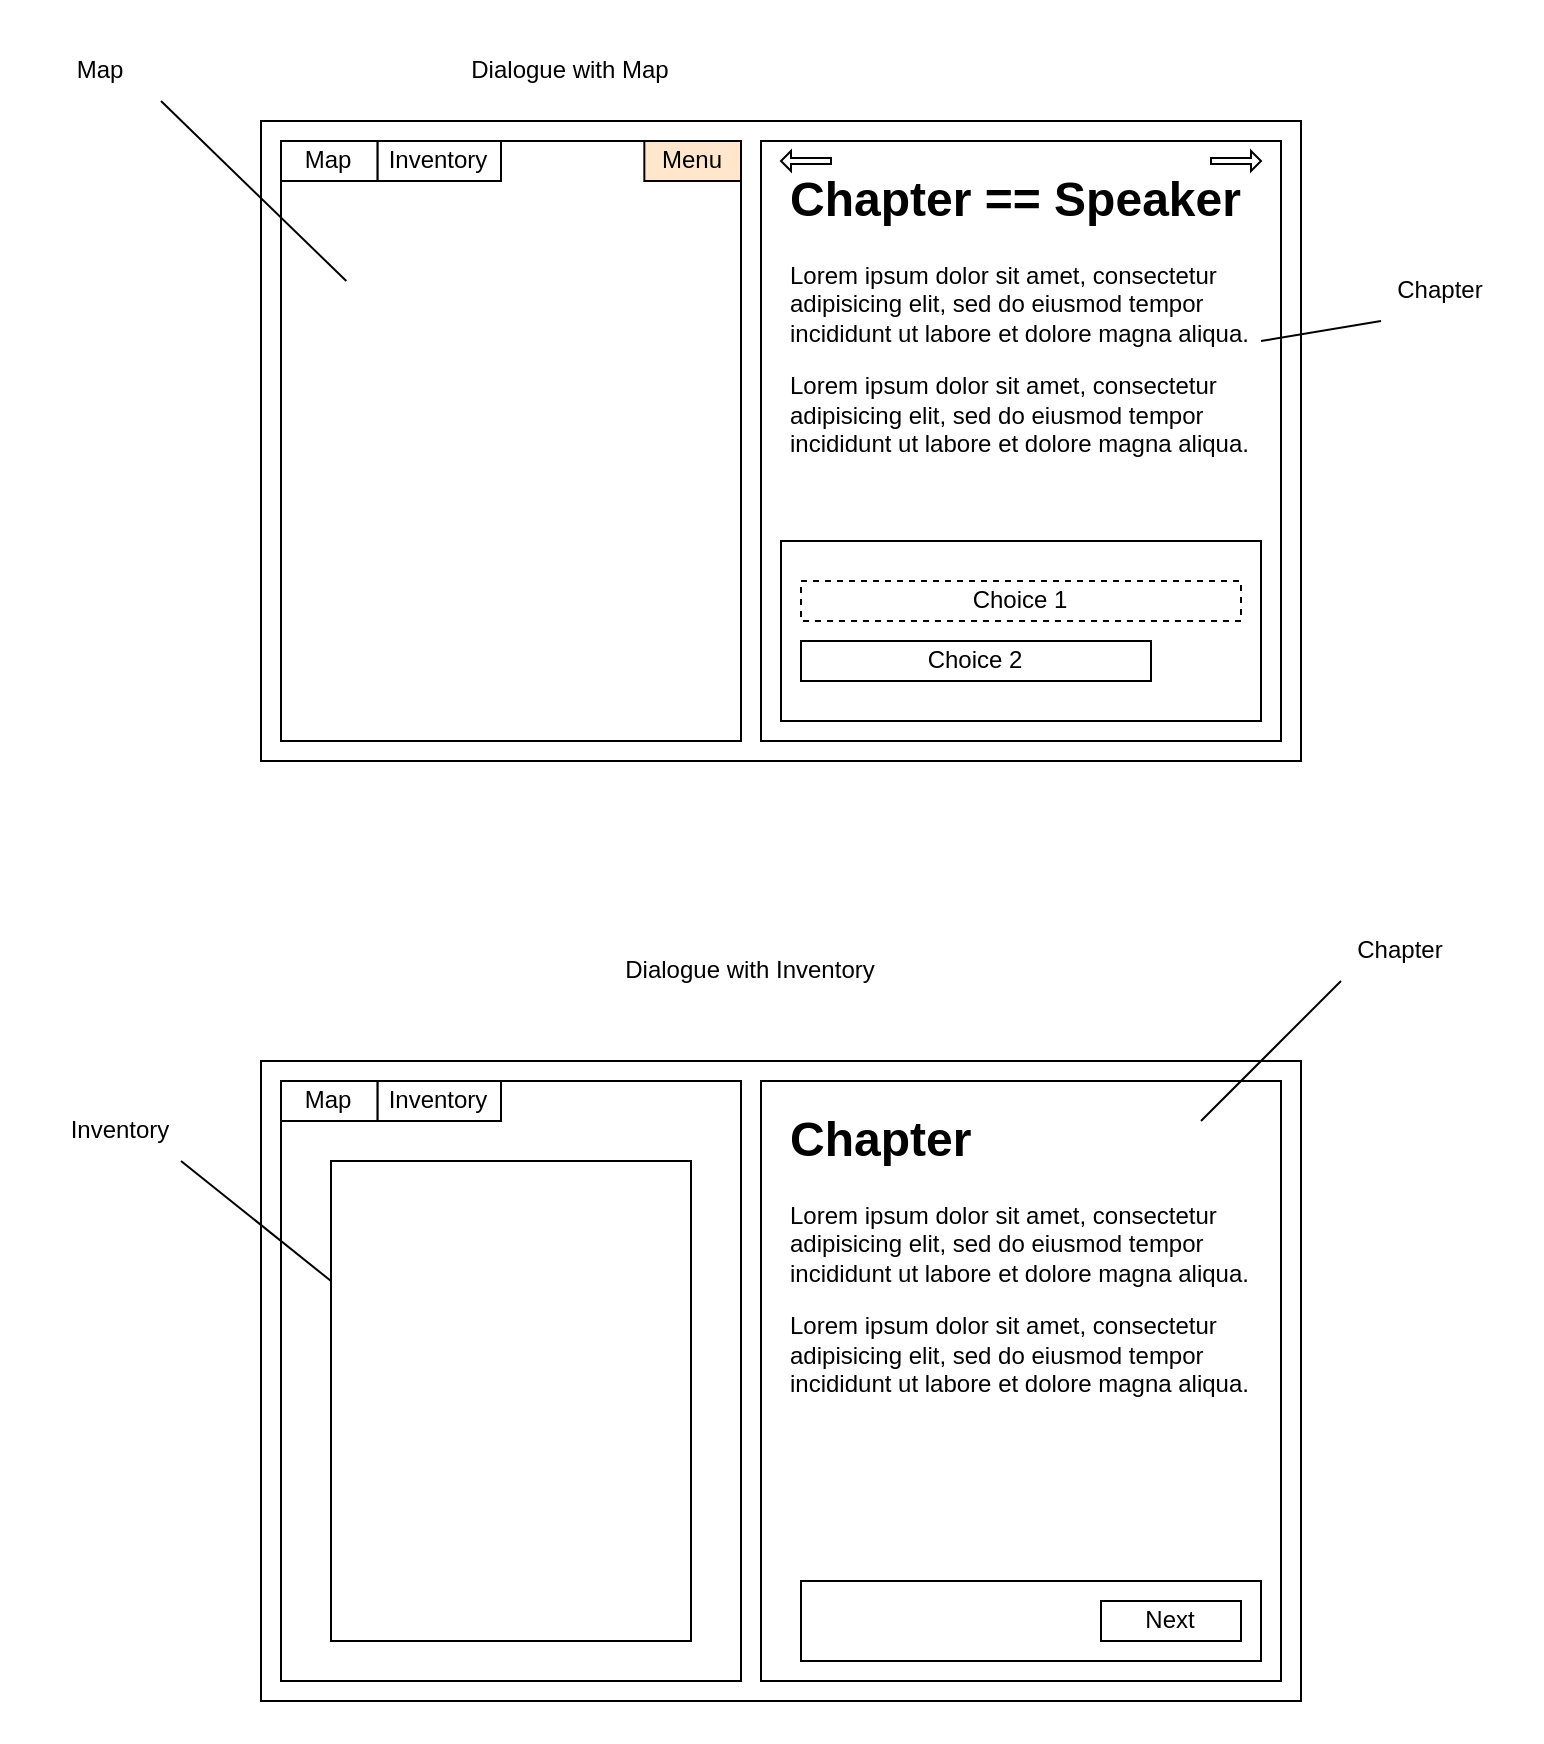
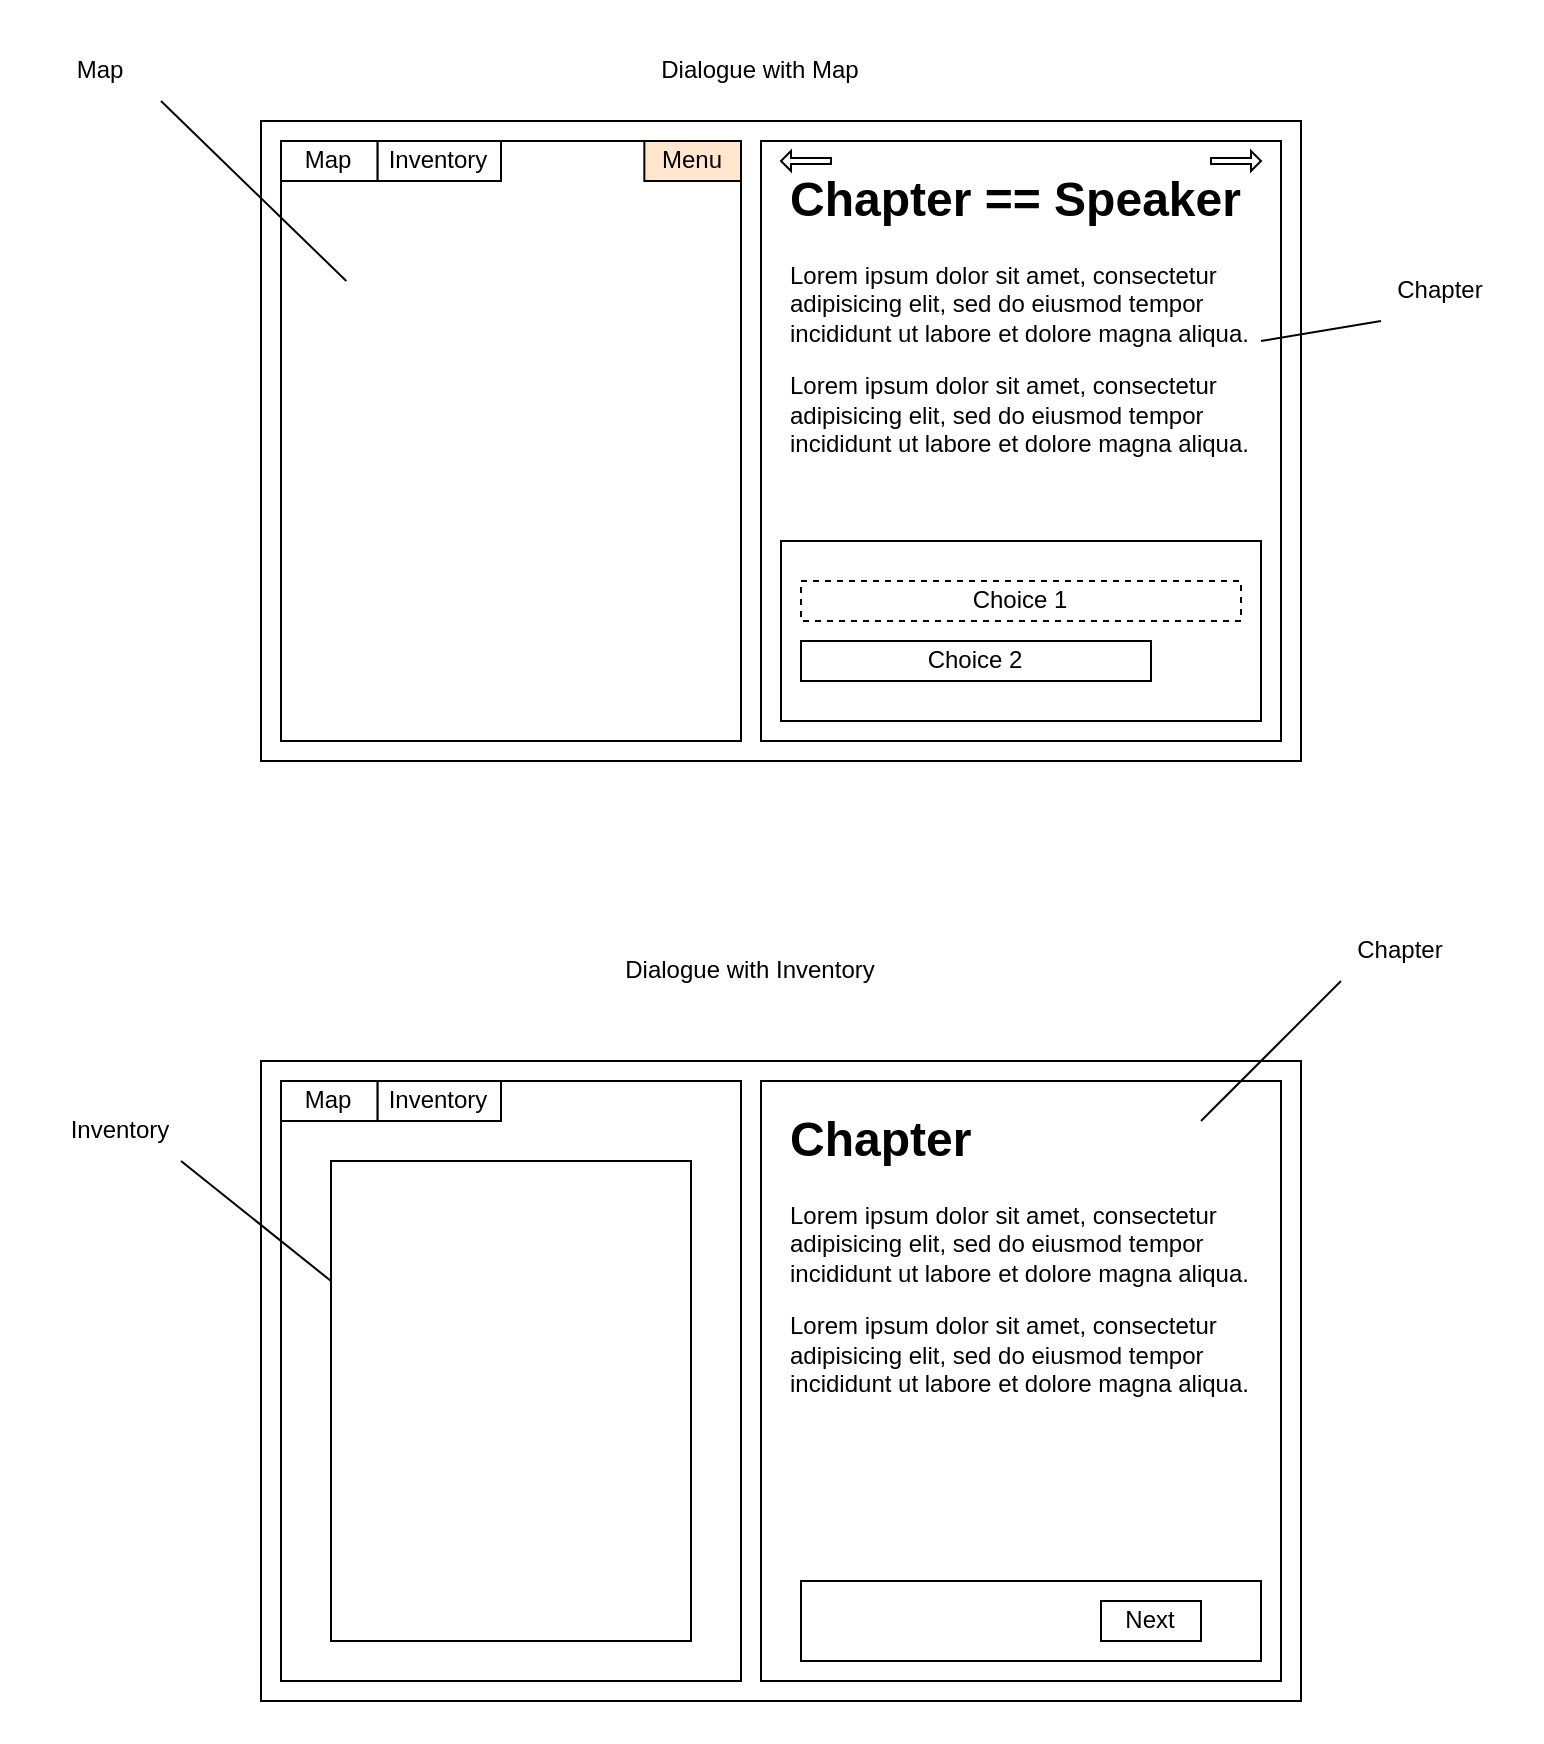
(571, 71) -> (761, 71)
(1171, 1621) -> (1151, 1621)
